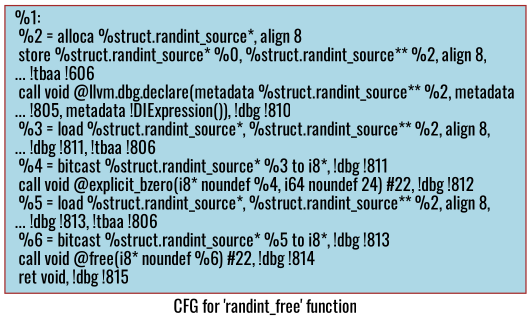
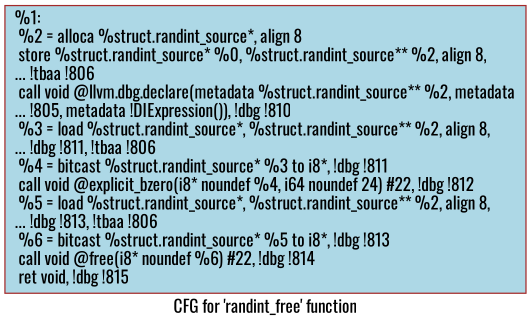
(55, 75) -> (55, 75)
